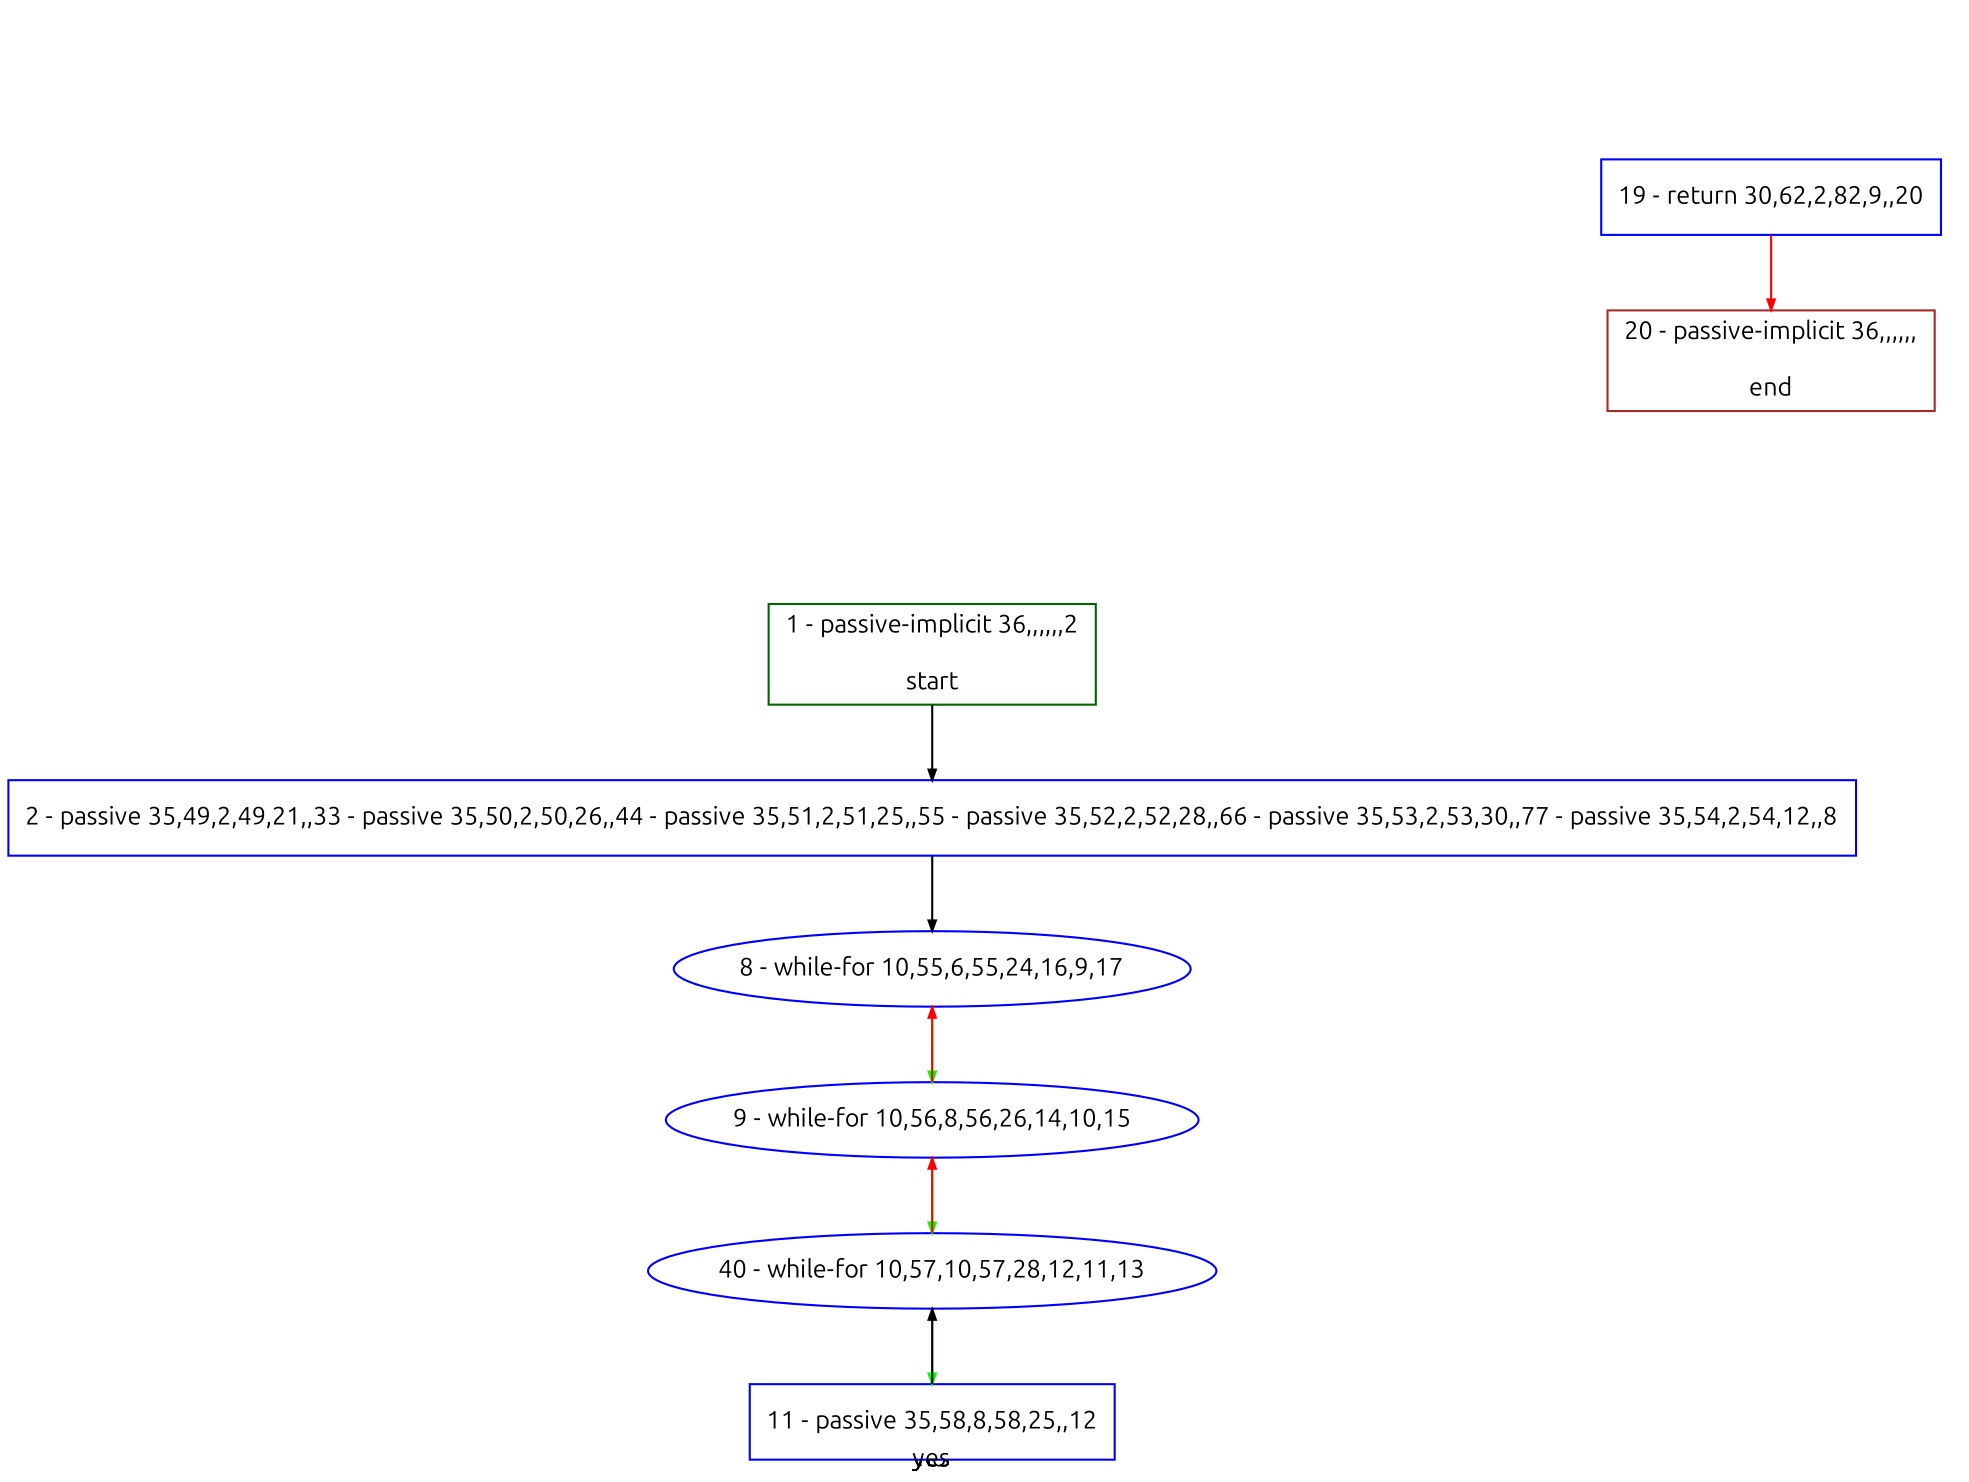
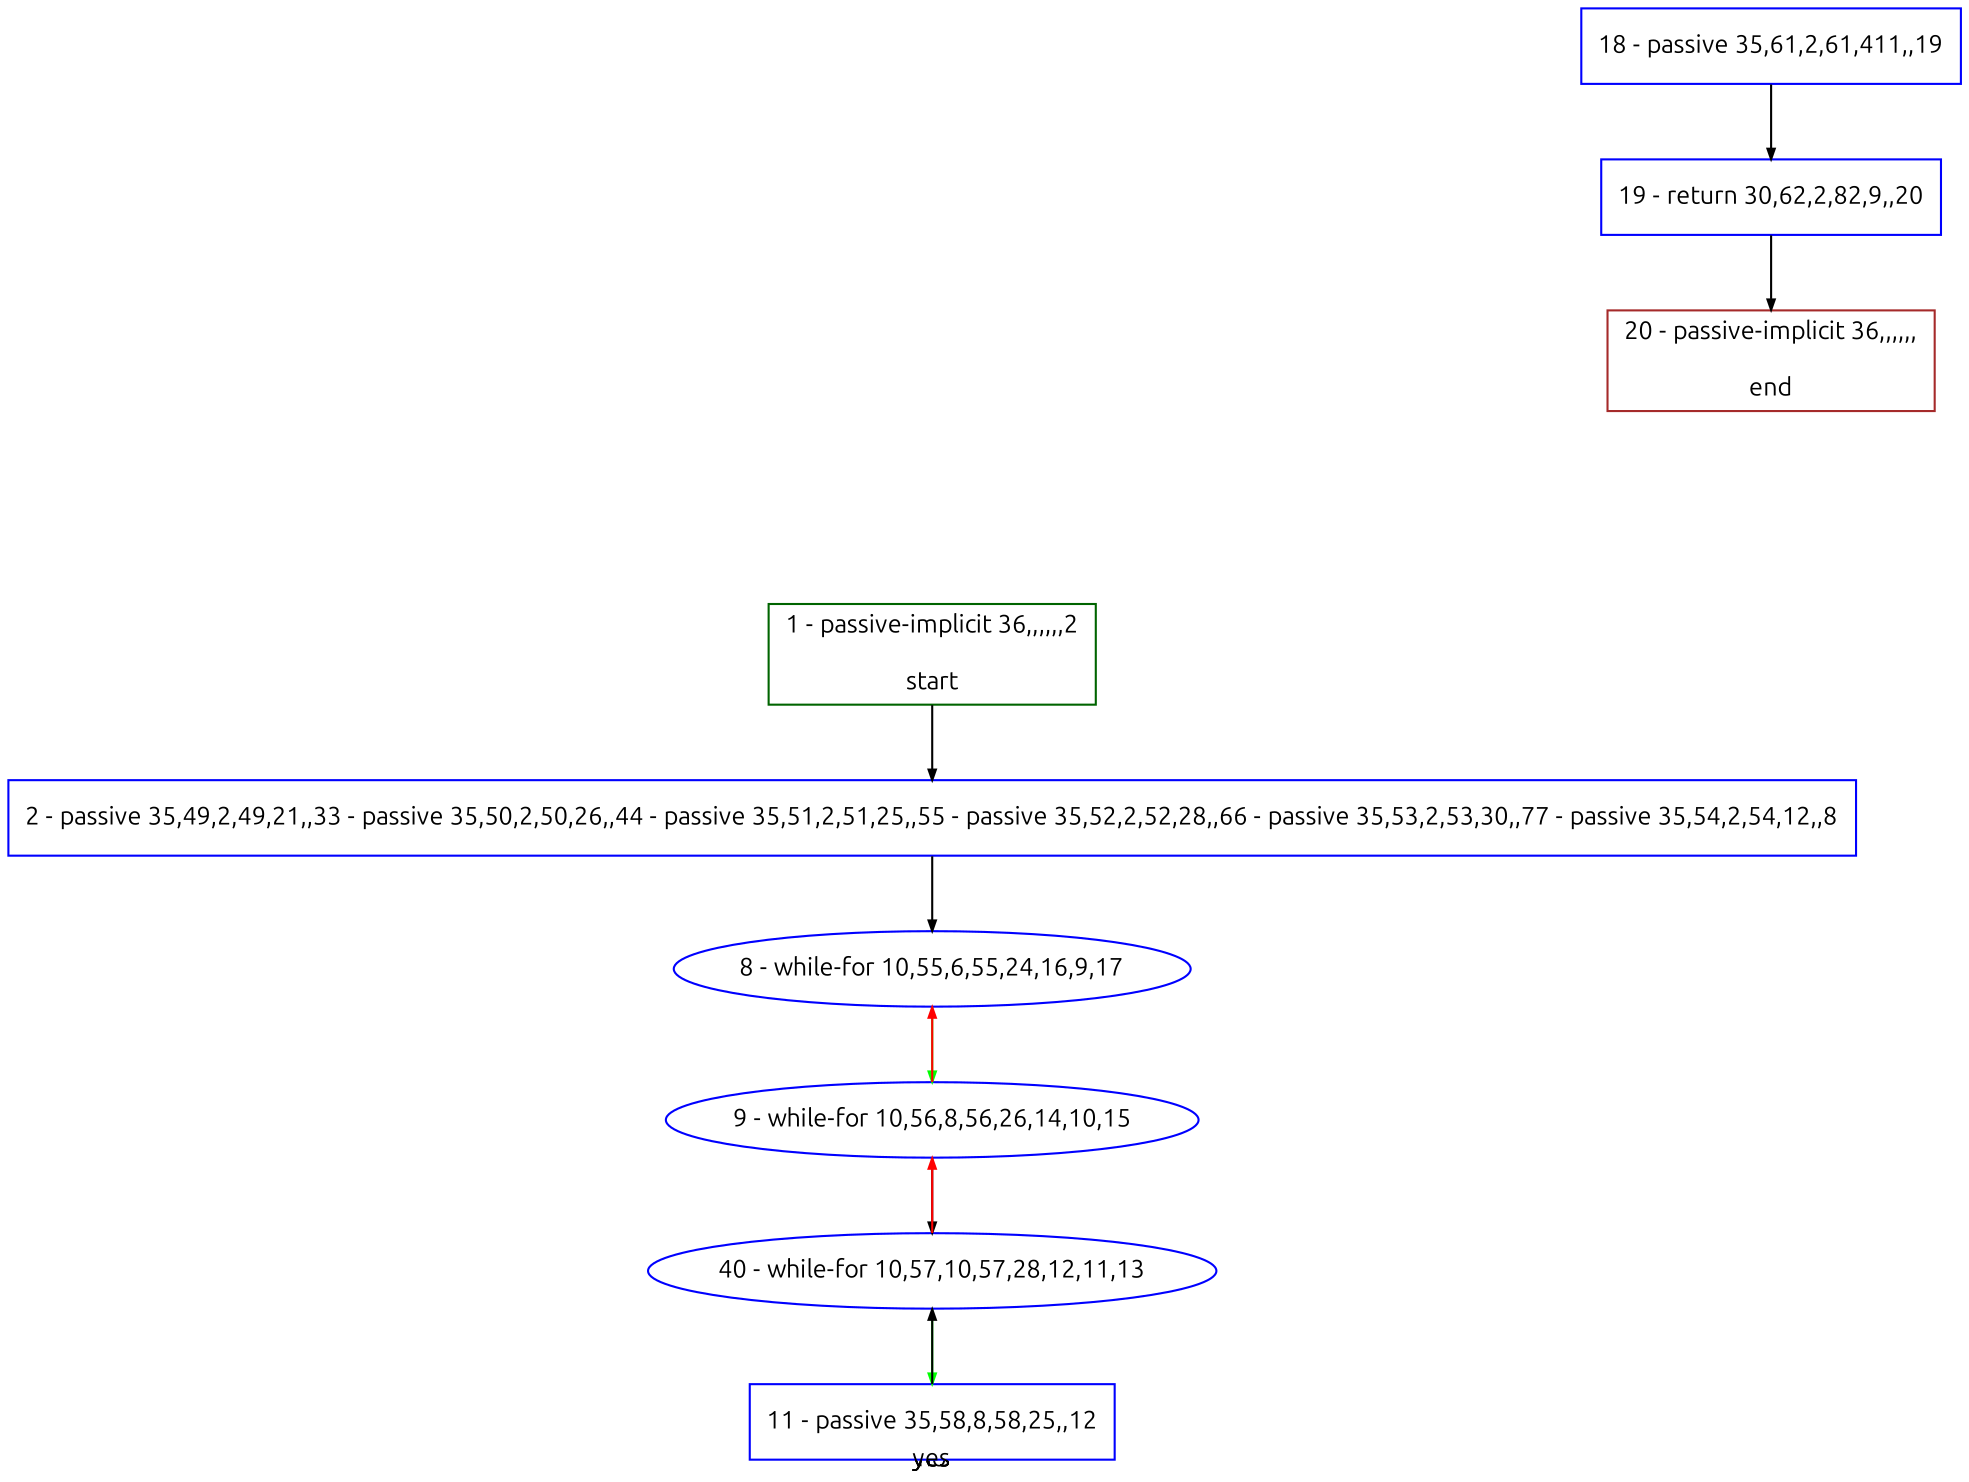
none -> (1771, 46)
(1771, 267) -> (1771, 267)
(932, 1190) -> (932, 1190)
